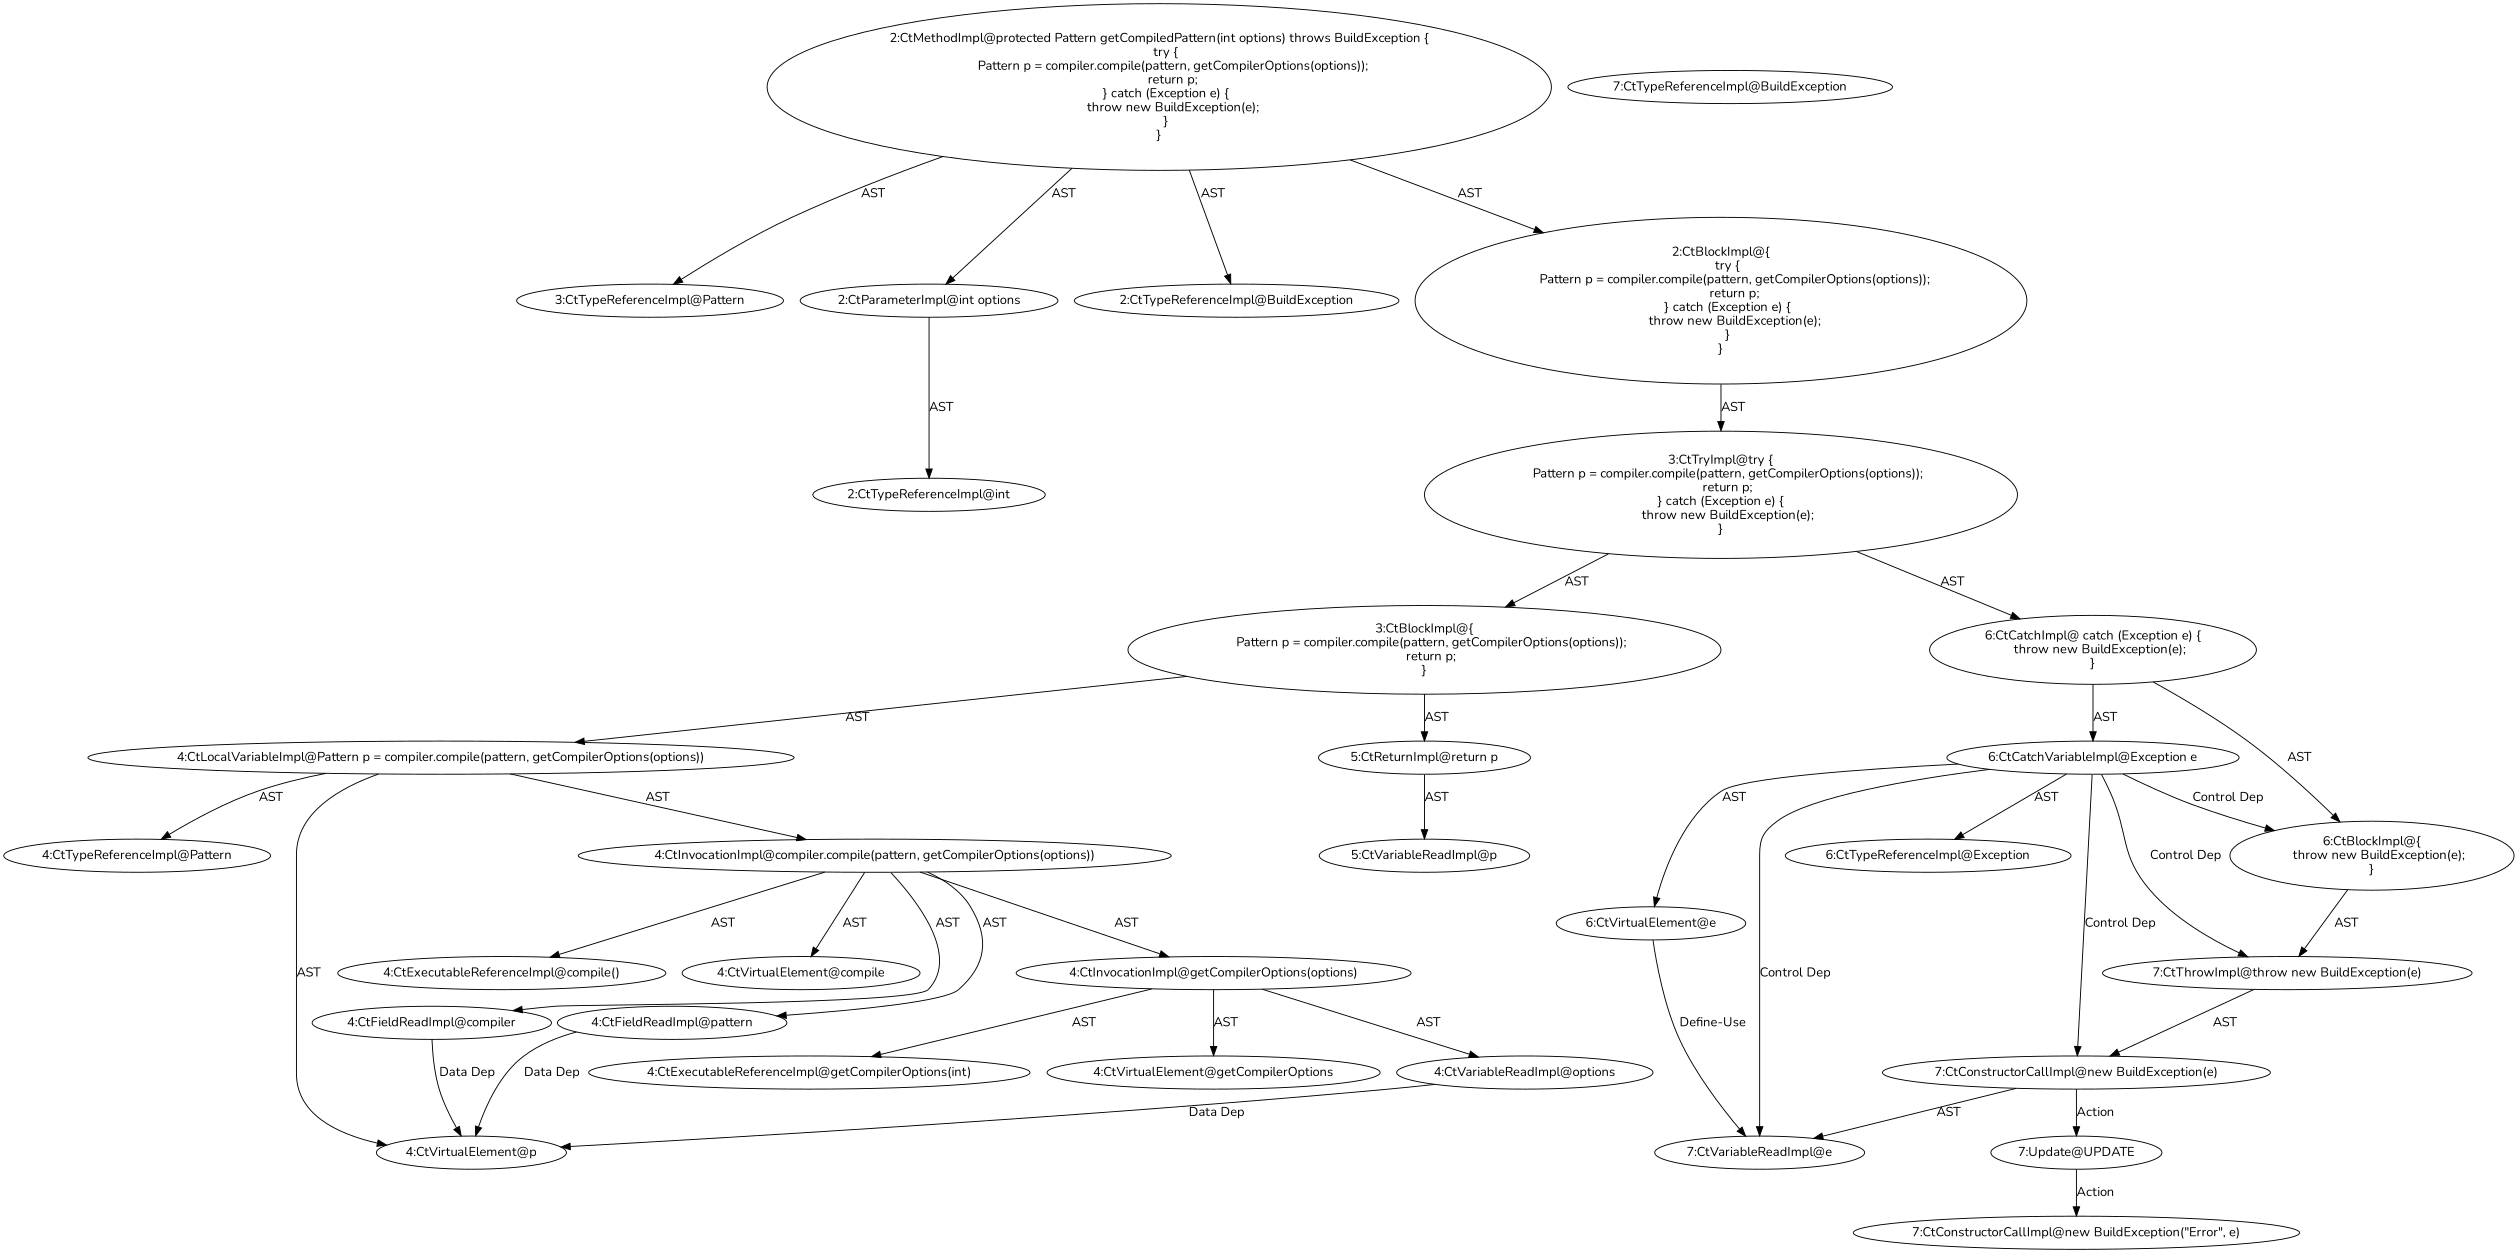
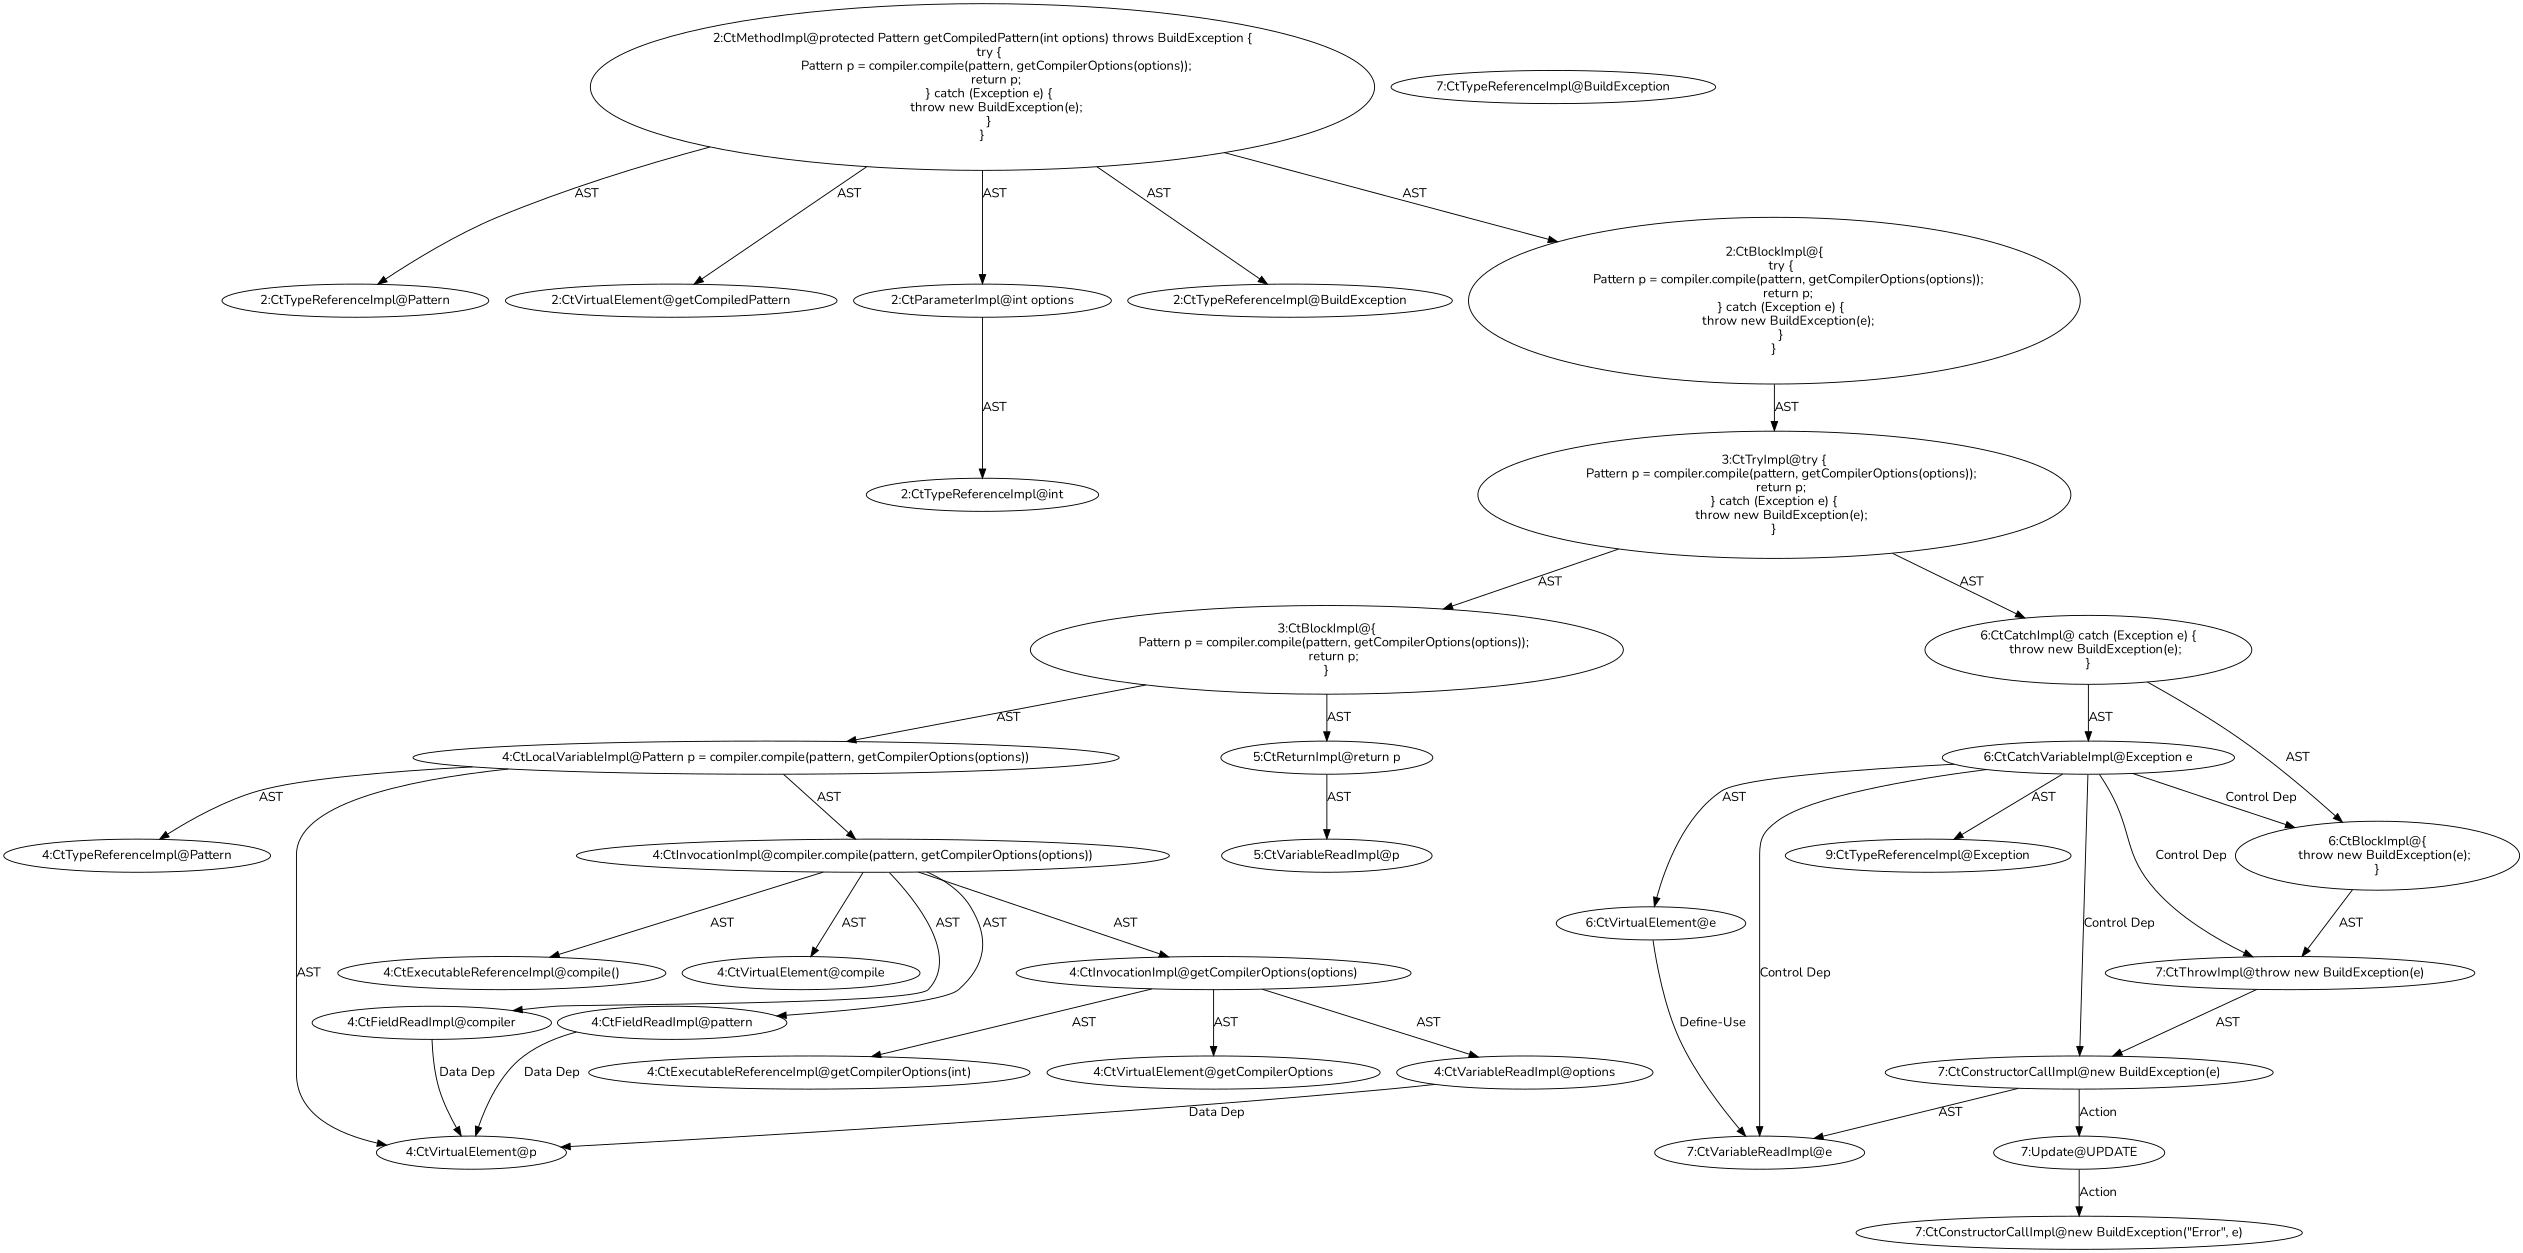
(650, 301) -> (355, 301)
none -> (671, 301)
(1928, 856) -> (1928, 856)
